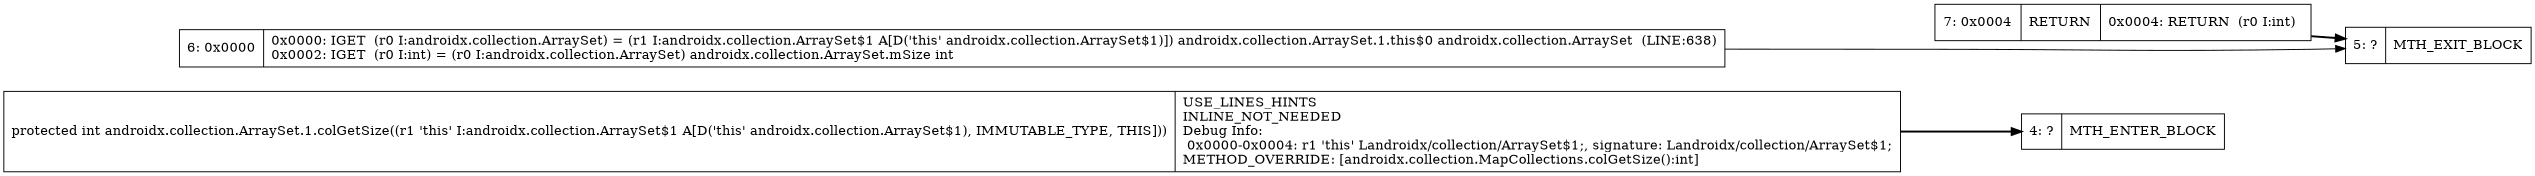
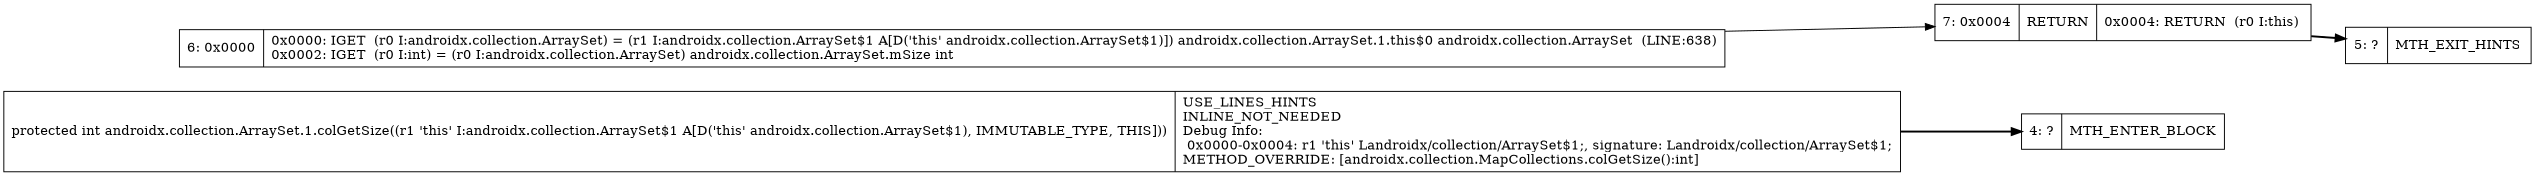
(2204, 22) -> (2204, 22)
(2458, 45) -> (2458, 45)
(2030, 50) -> (1825, 29)
